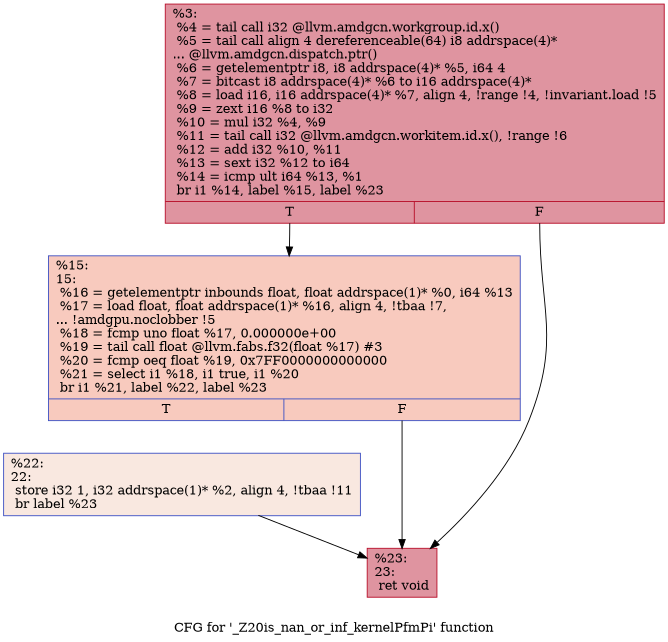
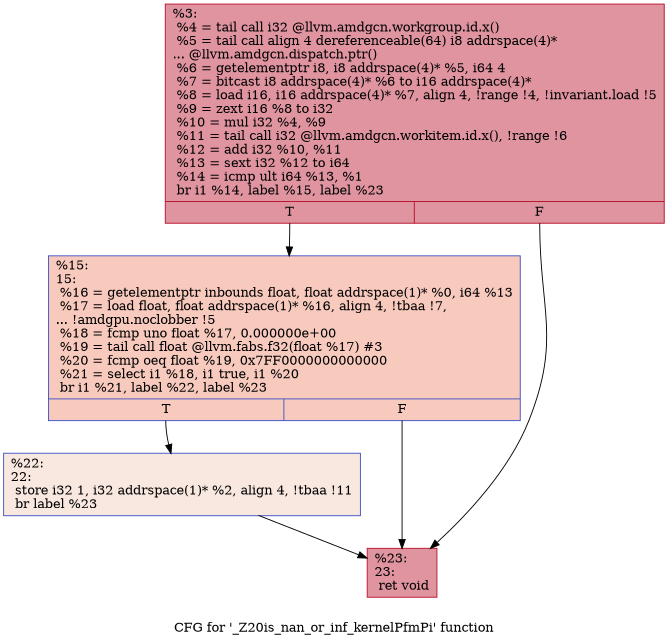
none -> (167, 433)
